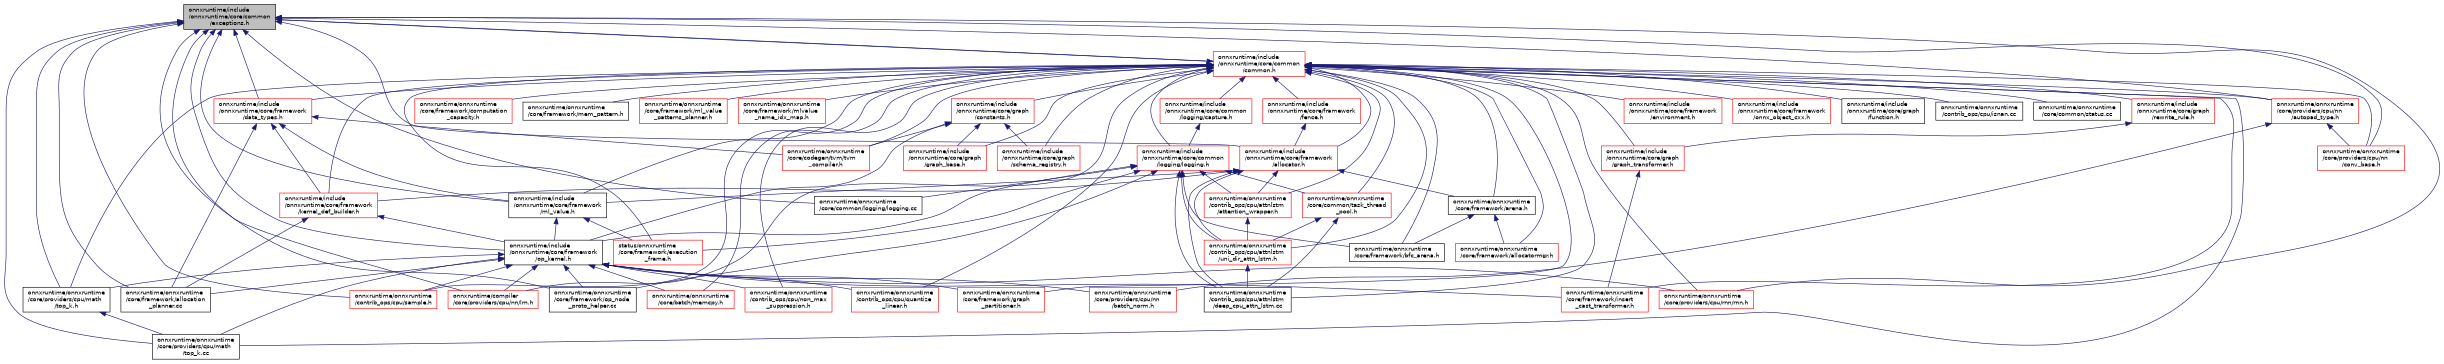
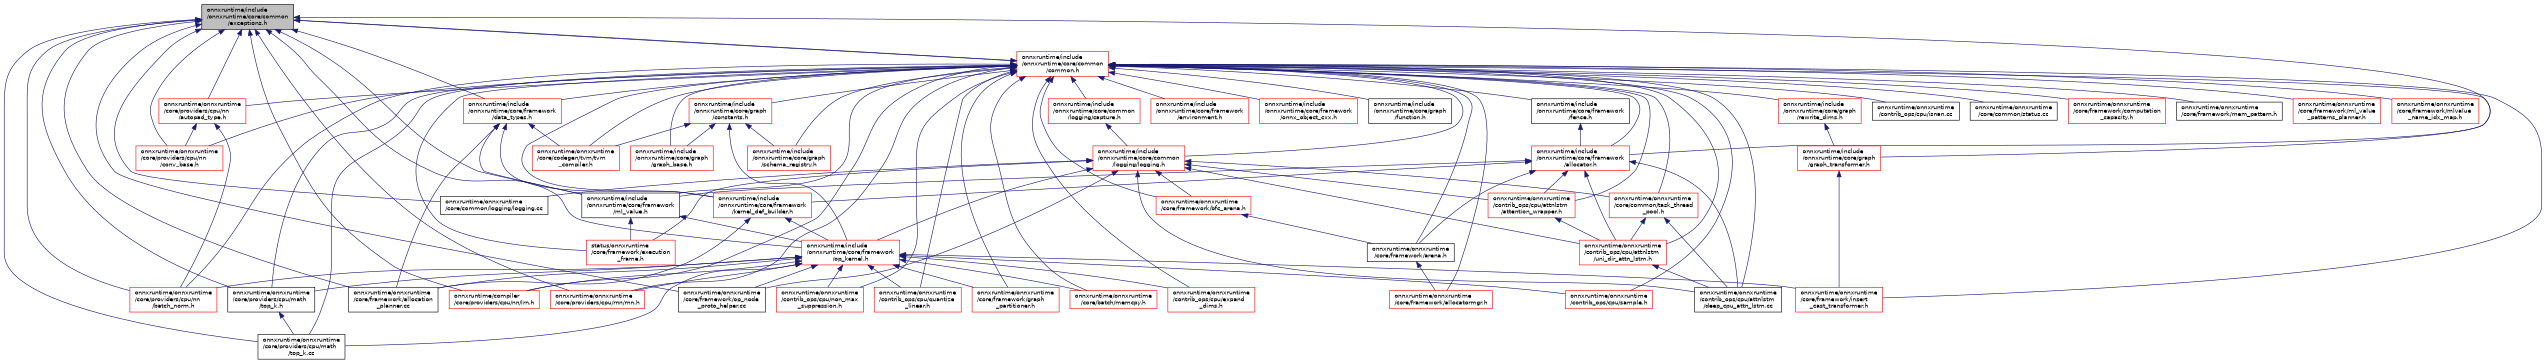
none -> (557, 76)
(1312, 111) -> (1580, 111)
(2173, 111) -> (1820, 111)
(127, 210) -> (27, 120)
(1442, 230) -> (1310, 230)
(553, 253) -> (851, 253)
(1397, 253) -> (1204, 205)
none -> (1211, 300)
